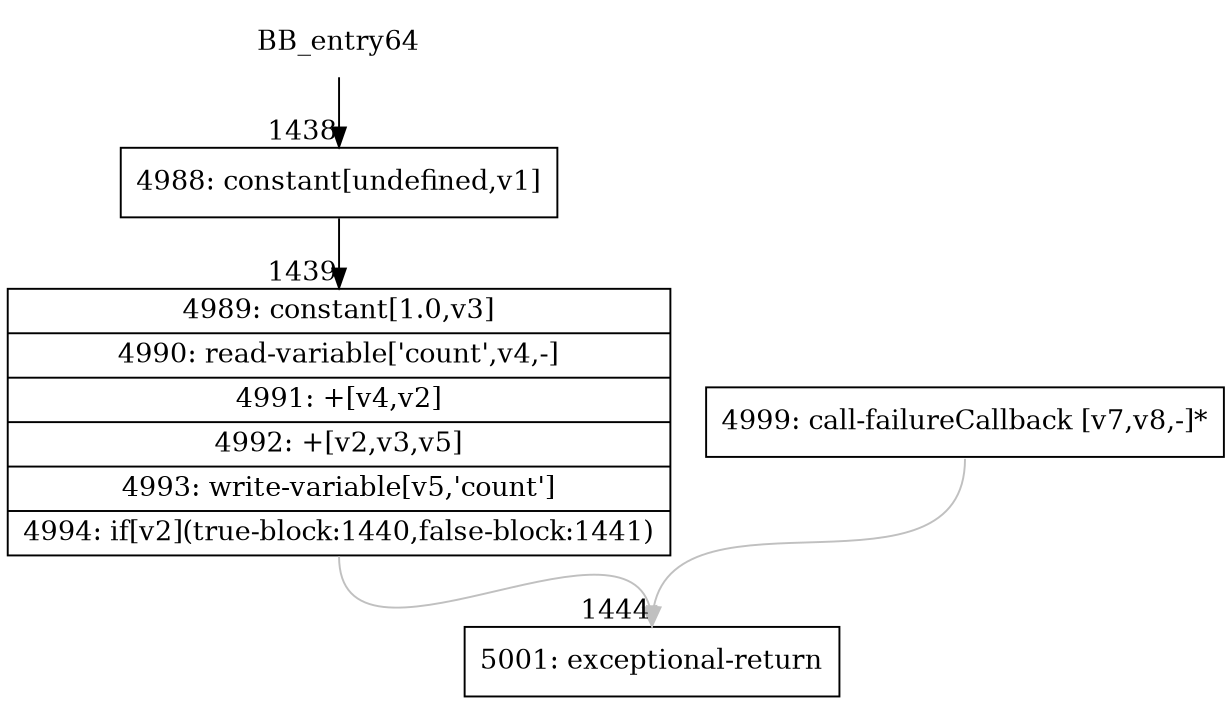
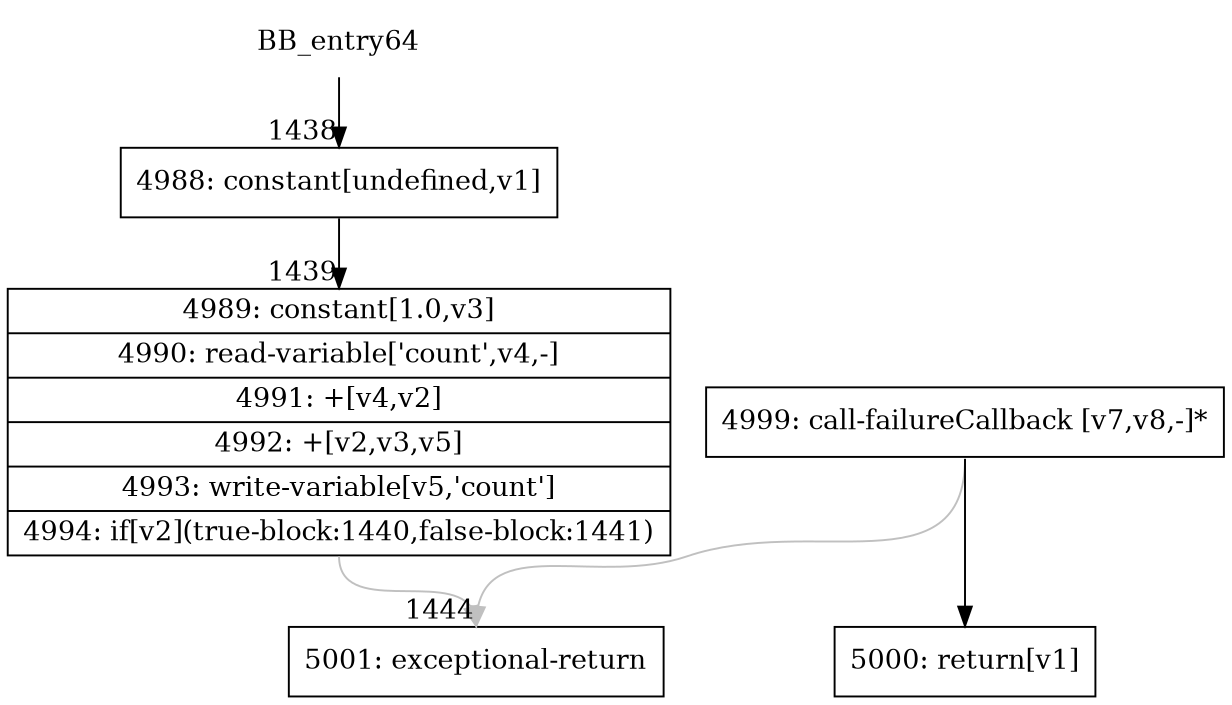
none -> (965, 662)
